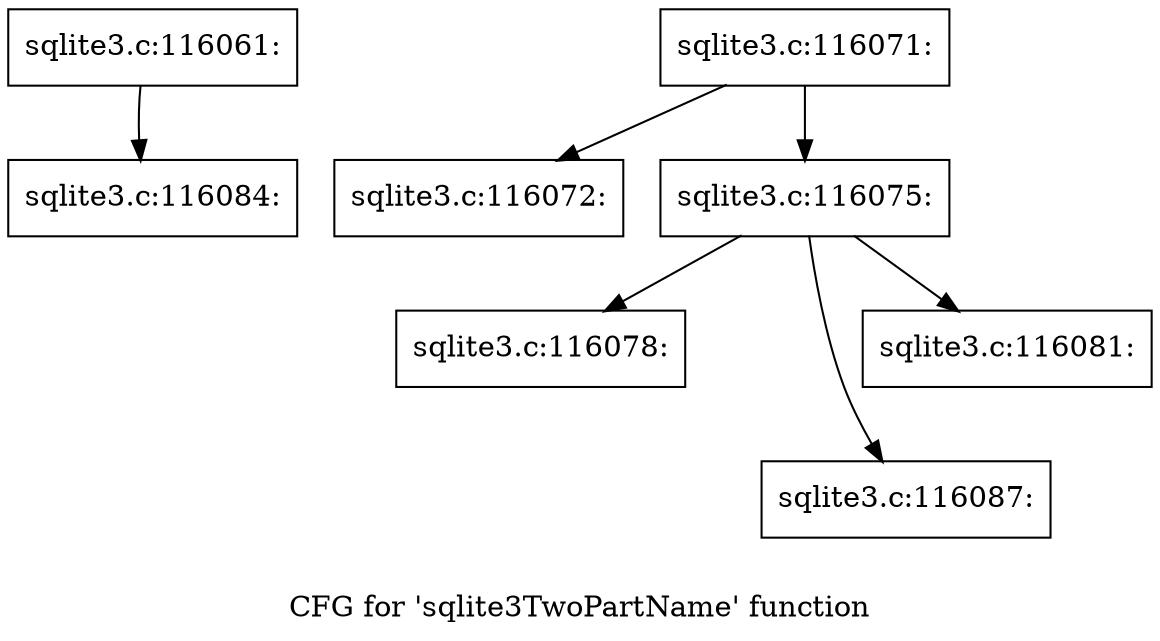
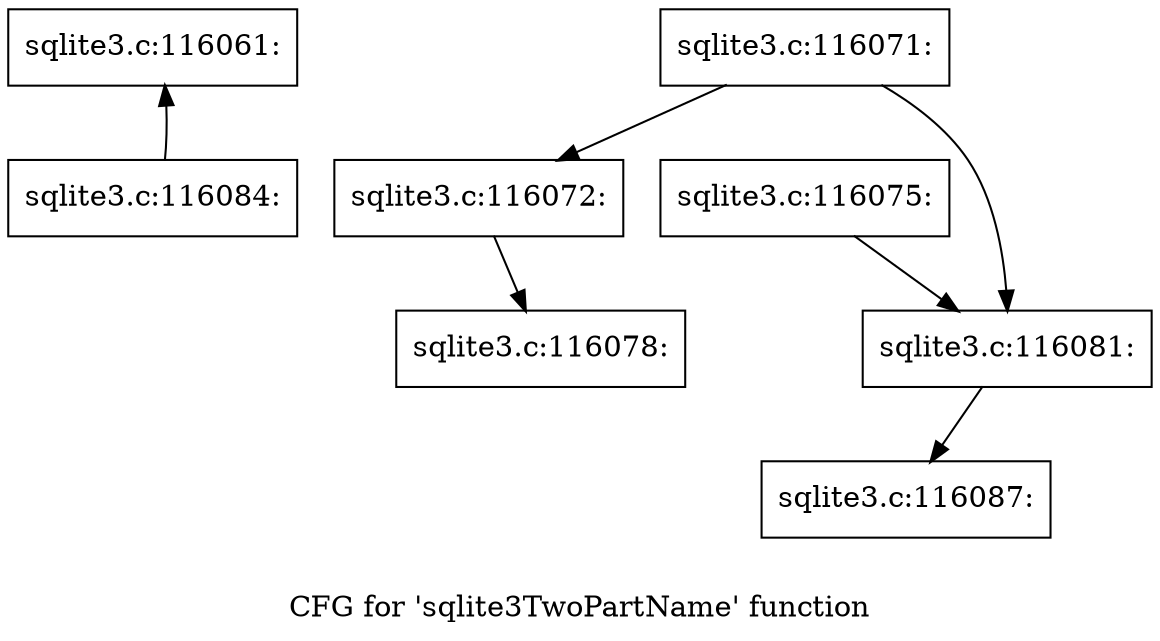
(139, 113) -> (167, 133)
(805, 113) -> (974, 169)
(682, 268) -> (506, 264)
(830, 343) -> (962, 416)
